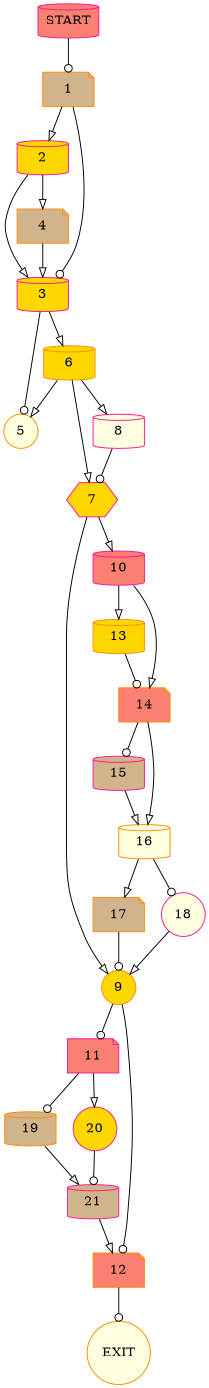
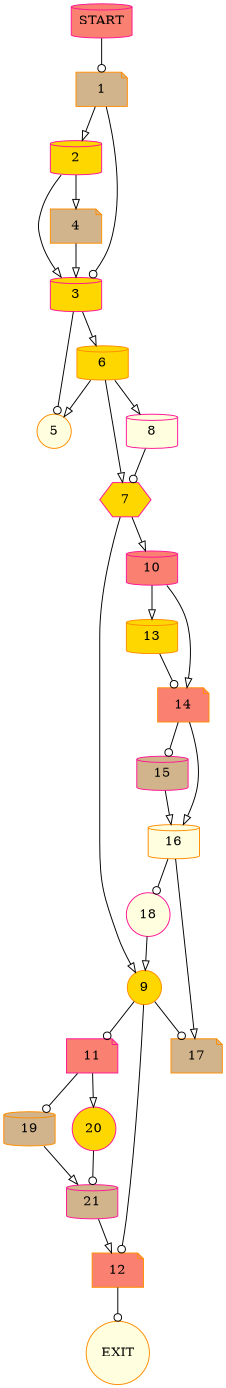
(119, 947) -> (167, 1017)
